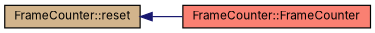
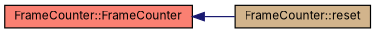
(167, 17) -> (220, 17)
